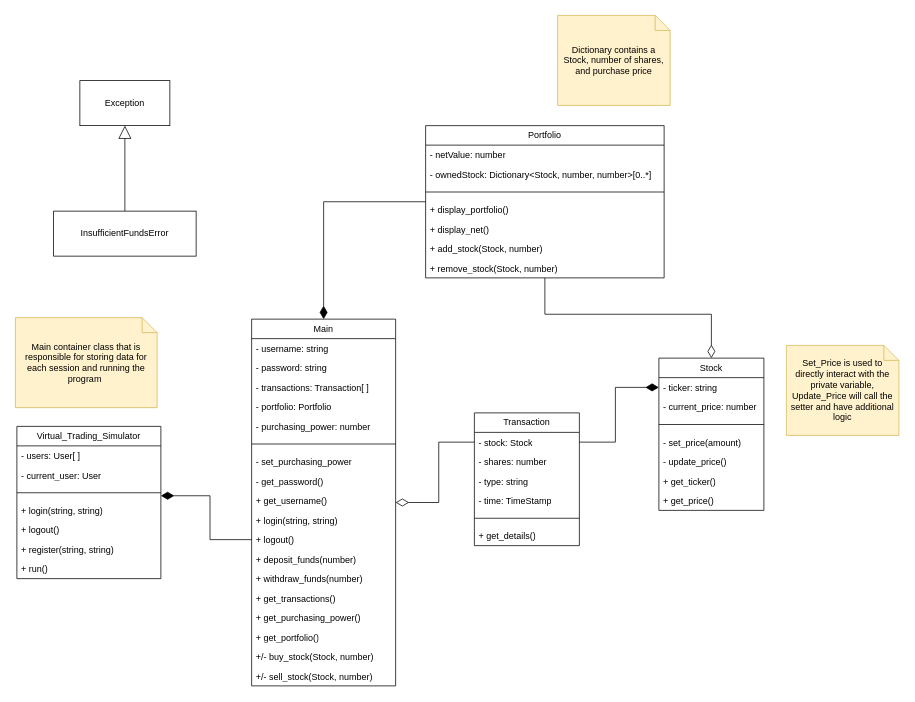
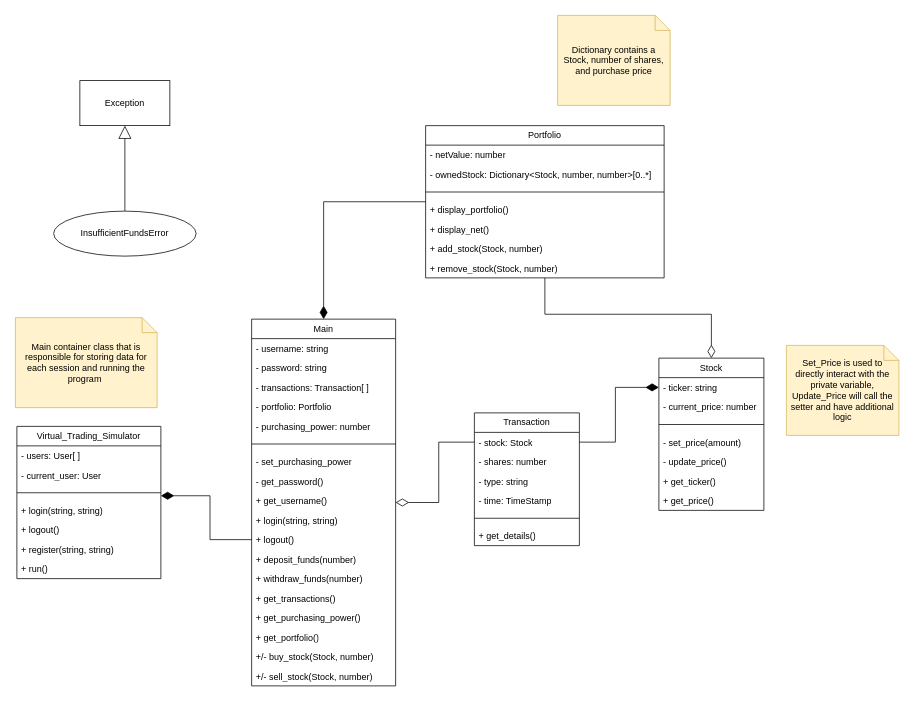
(125, 234) -> (125, 234)
